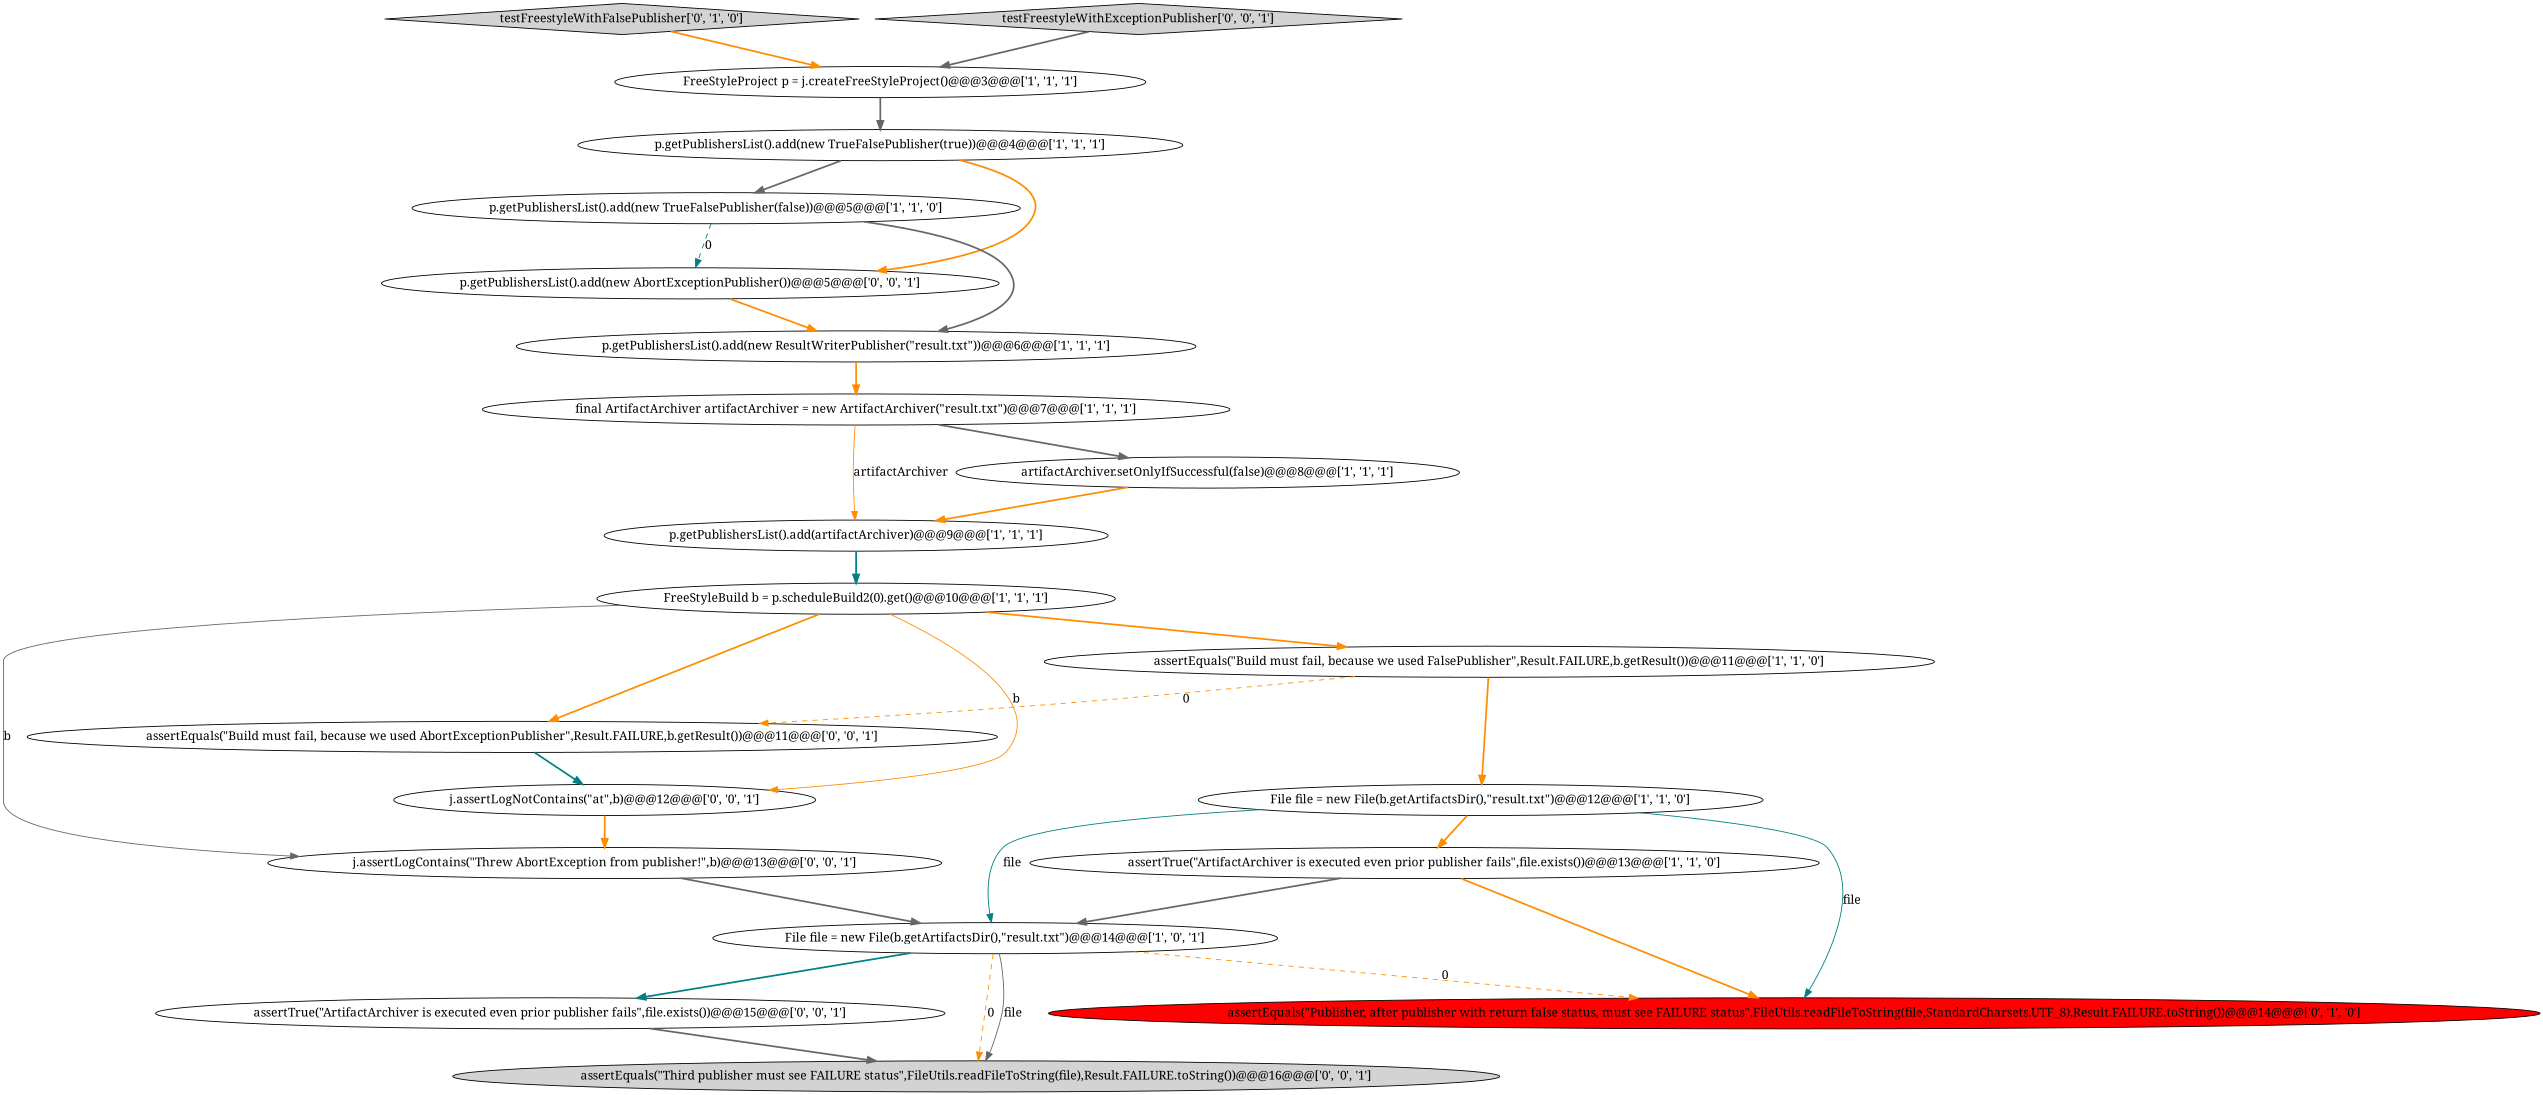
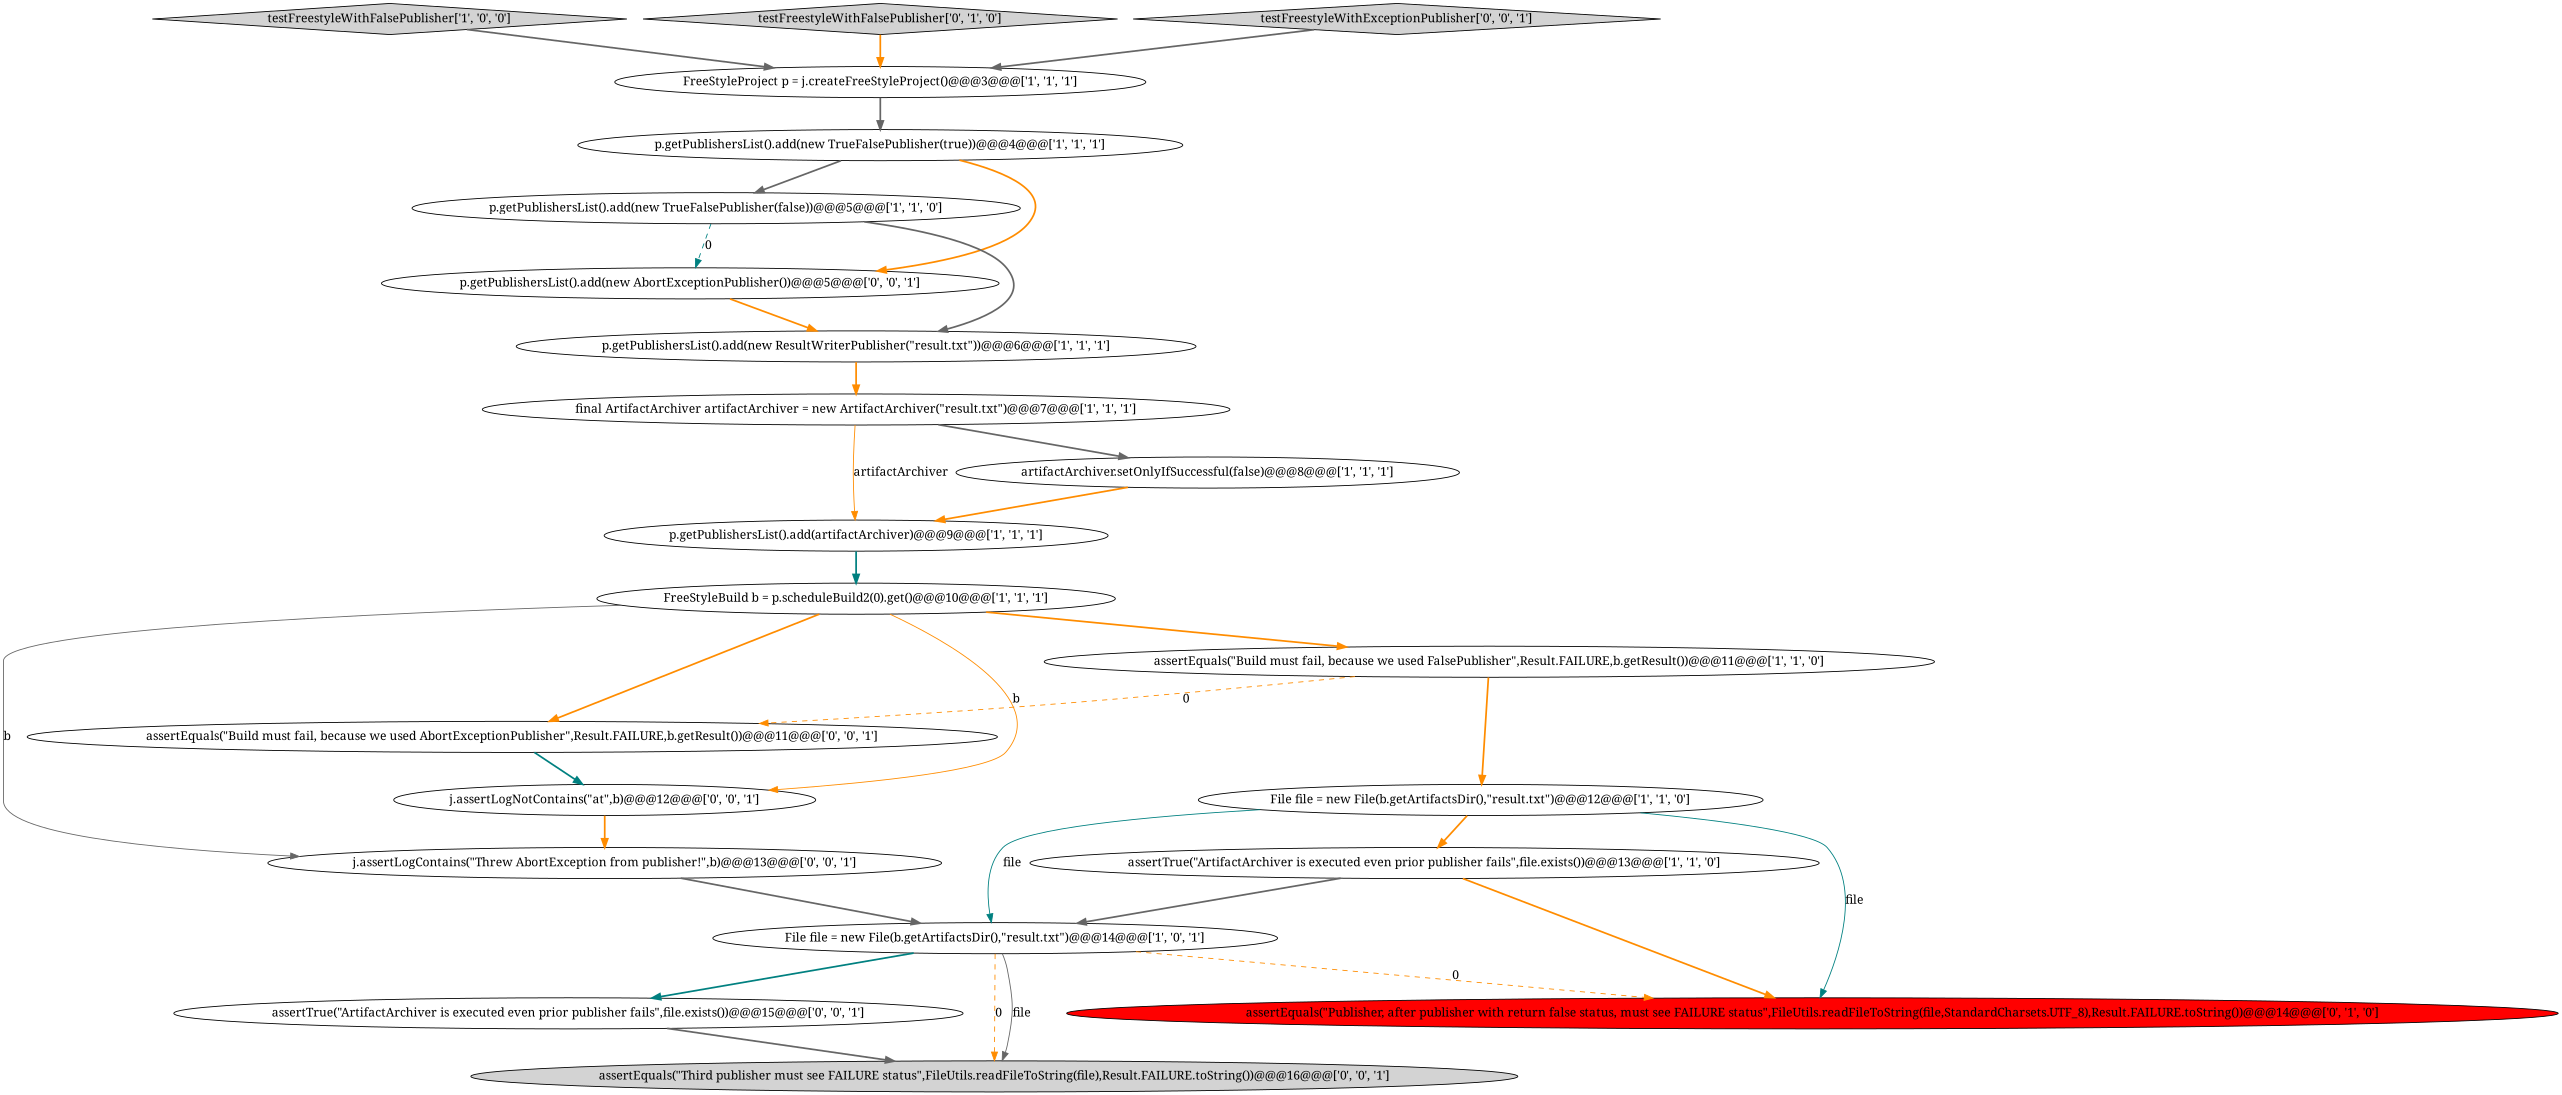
none -> (390, 19)
